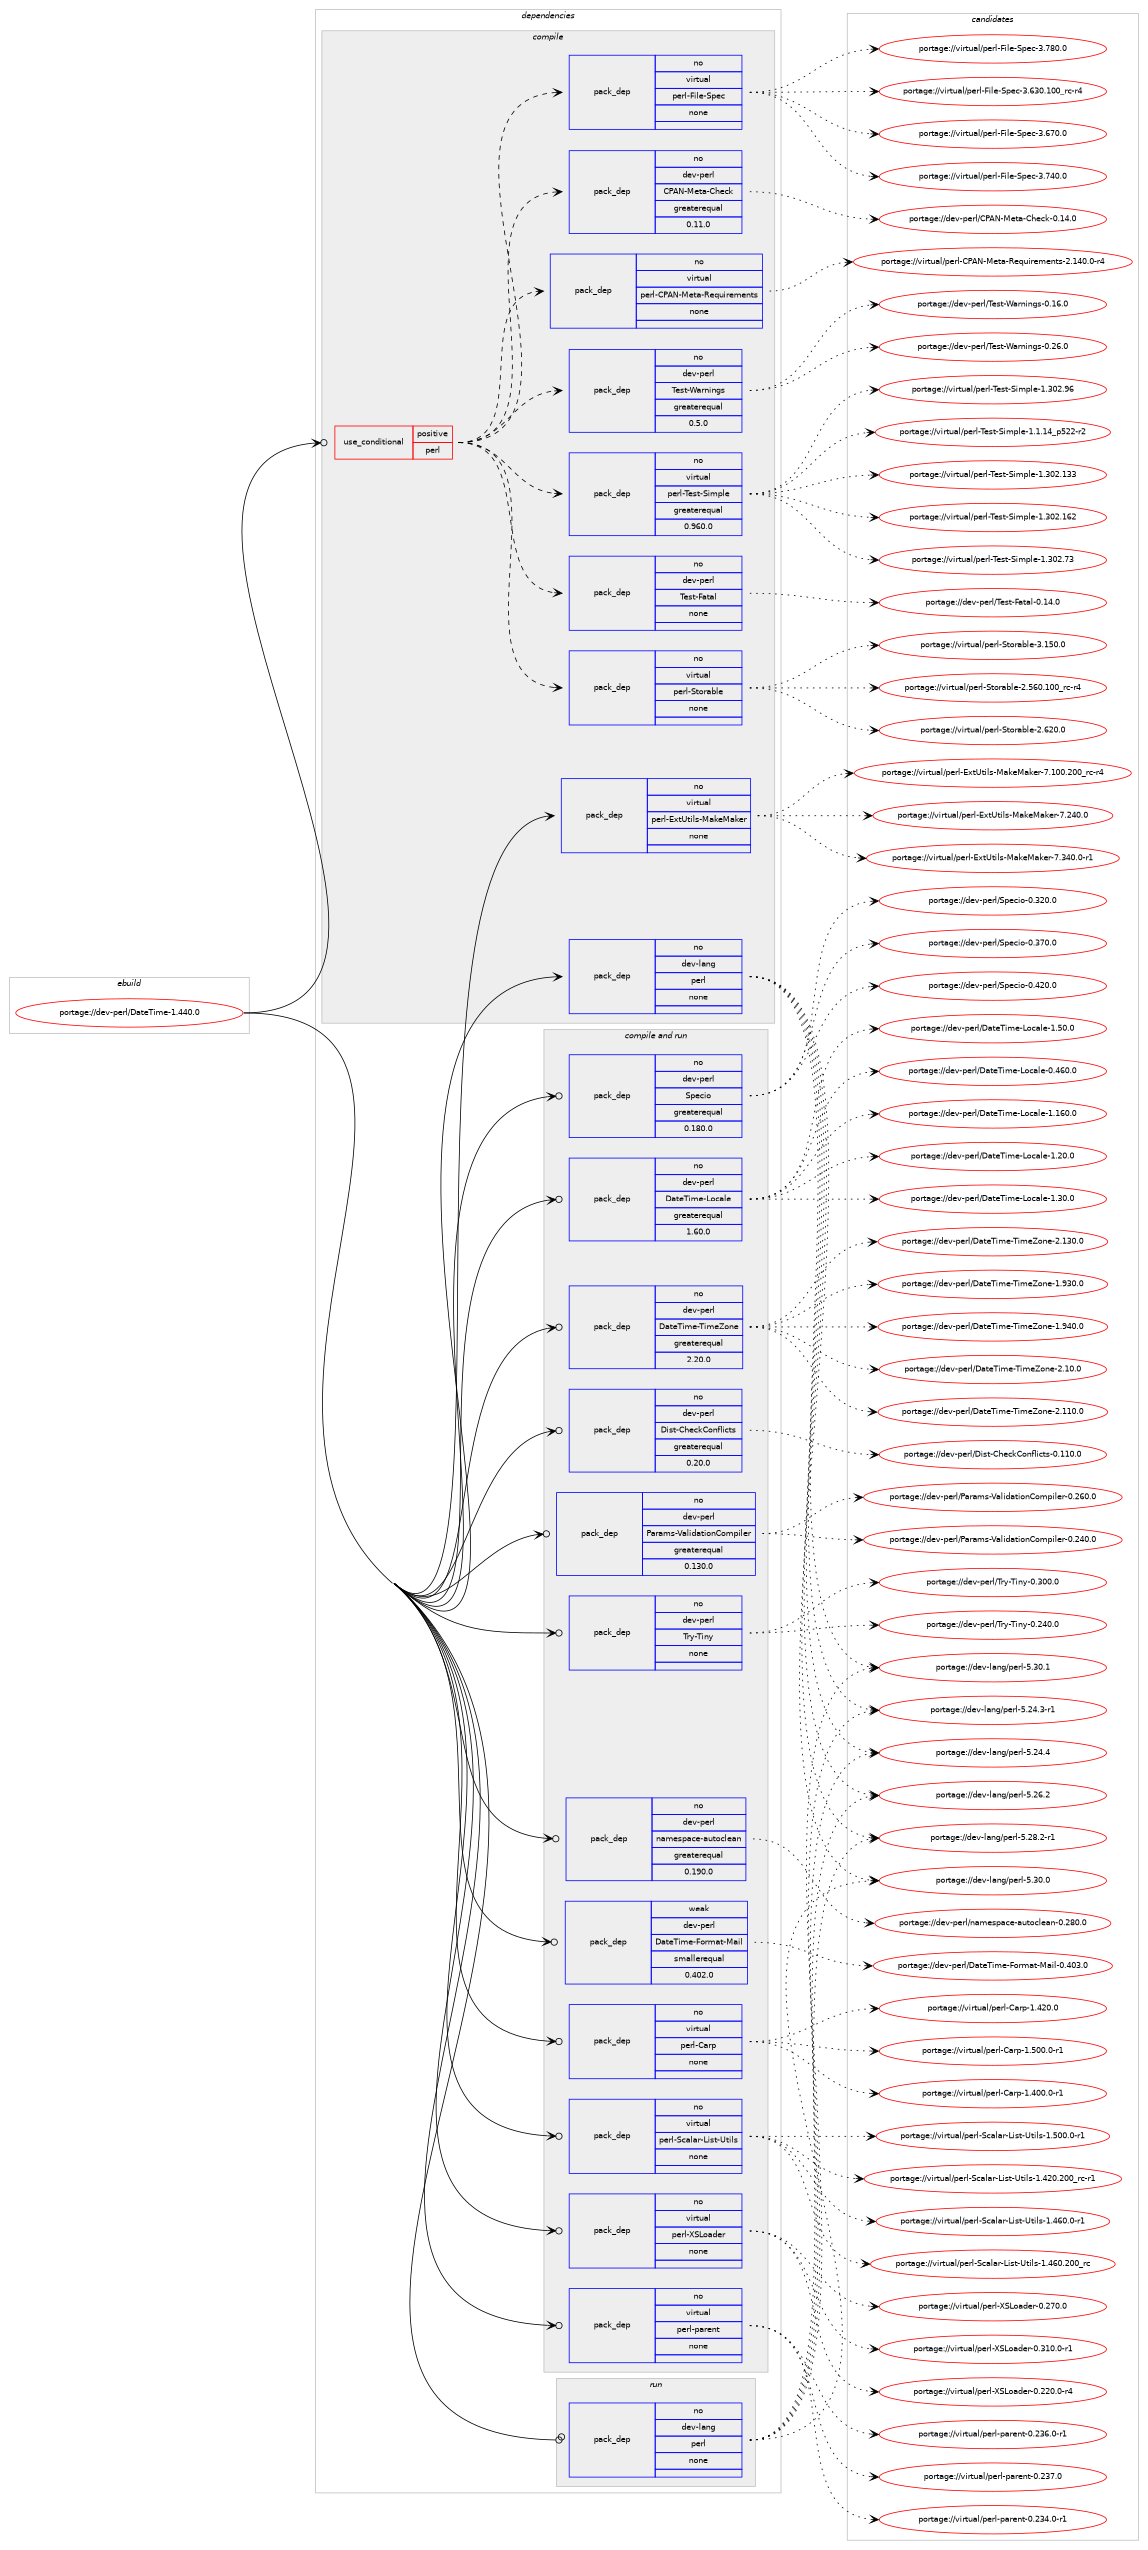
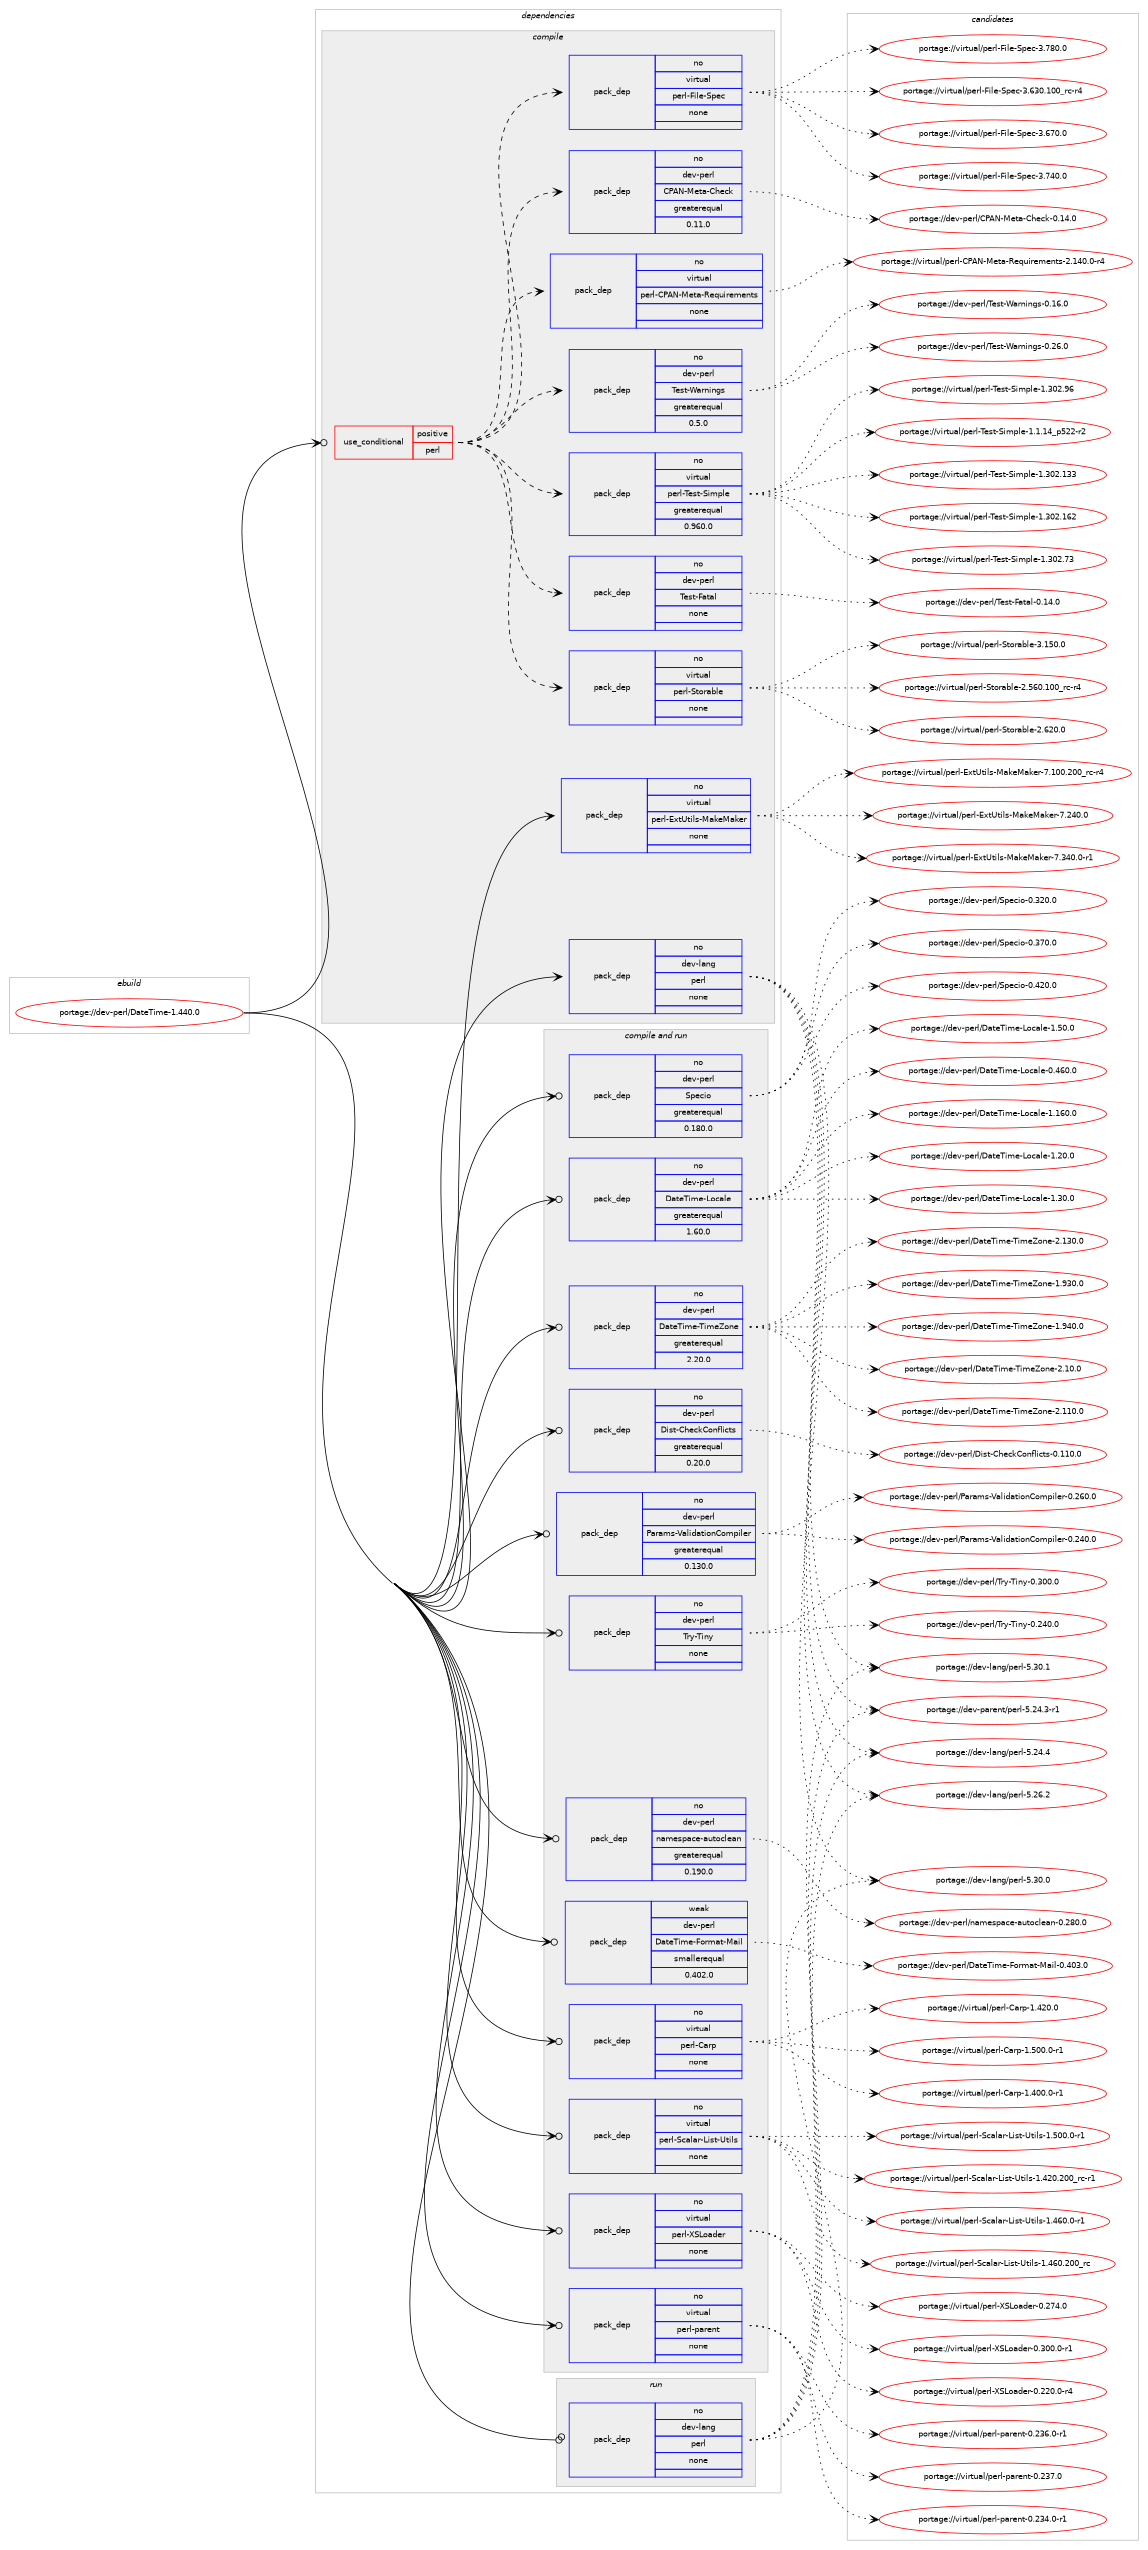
(993, 1710) -> (993, 1710)
(993, 1838) -> none
(993, 2307) -> (993, 2307)
(993, 2349) -> (993, 2349)
